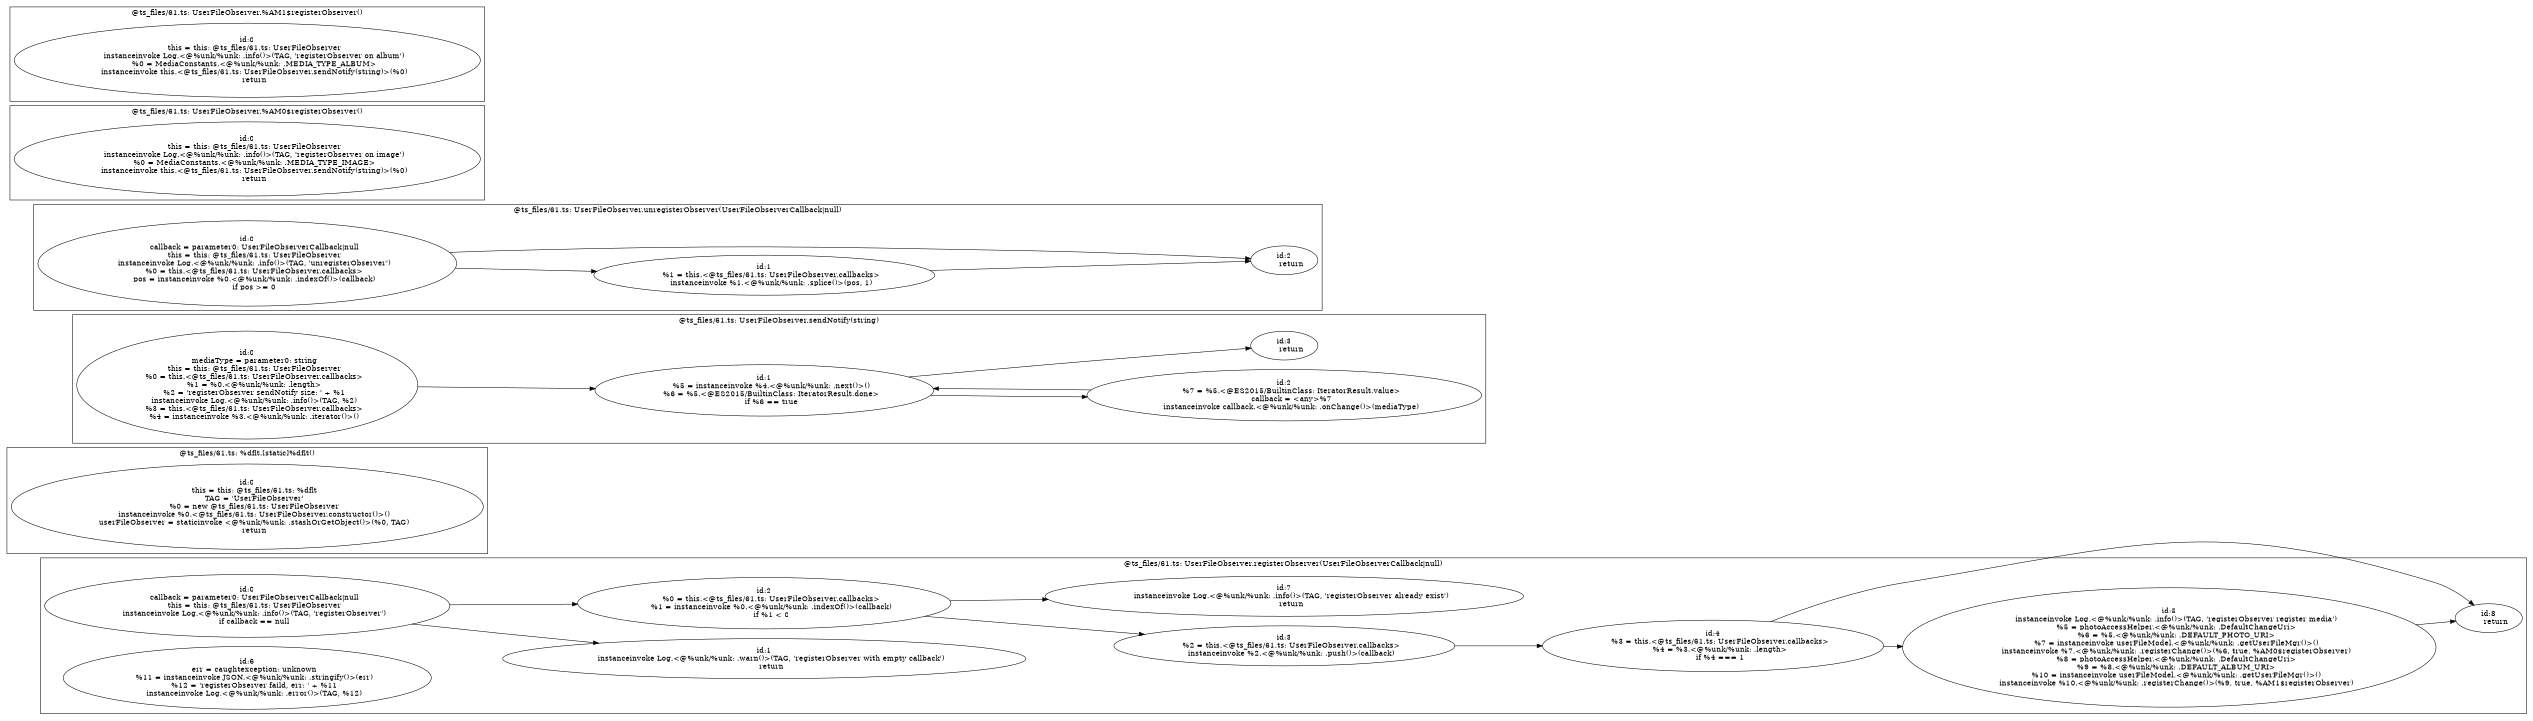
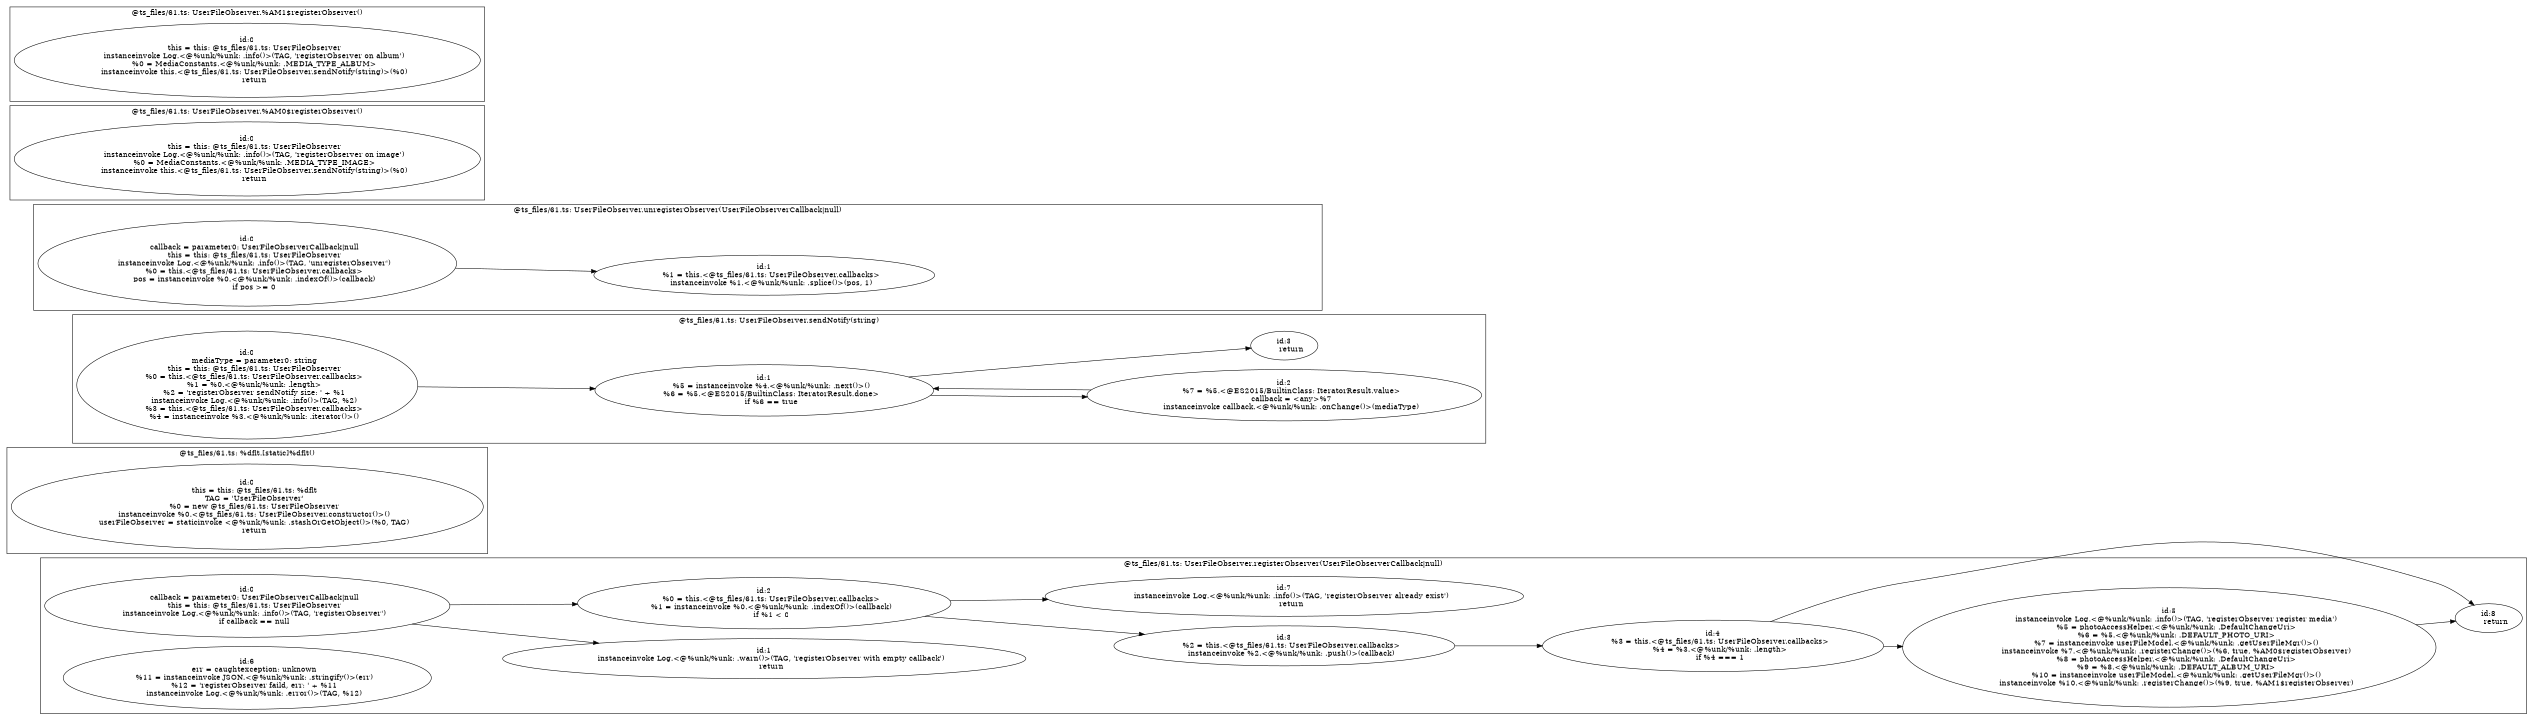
(1284, 260) -> none
